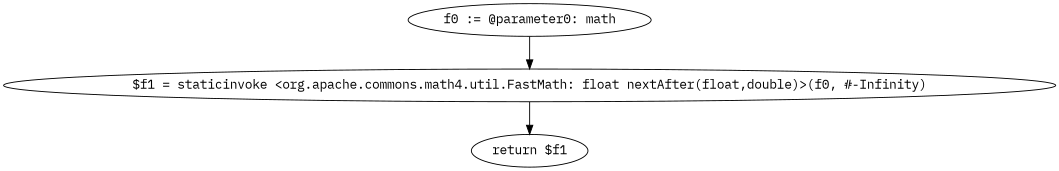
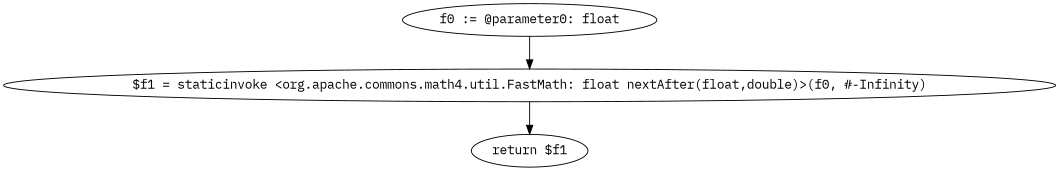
(530, 20) -> (530, 20)
